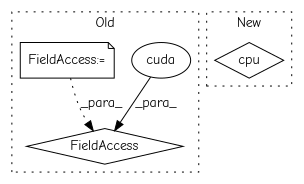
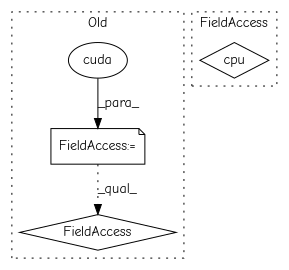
(249, 23) -> (234, 23)
(135, 100) -> (98, 98)
(102, 103) -> (118, 189)
